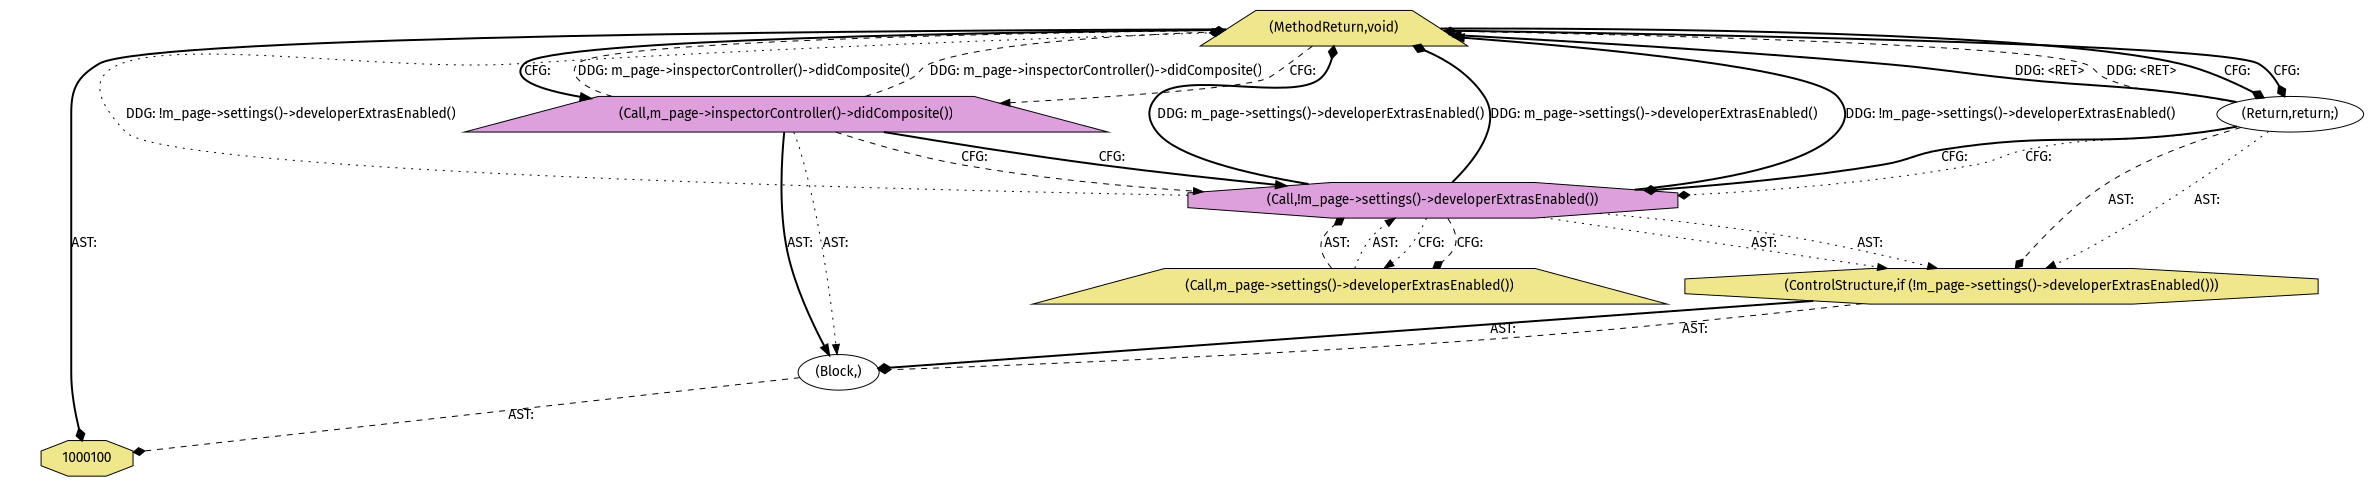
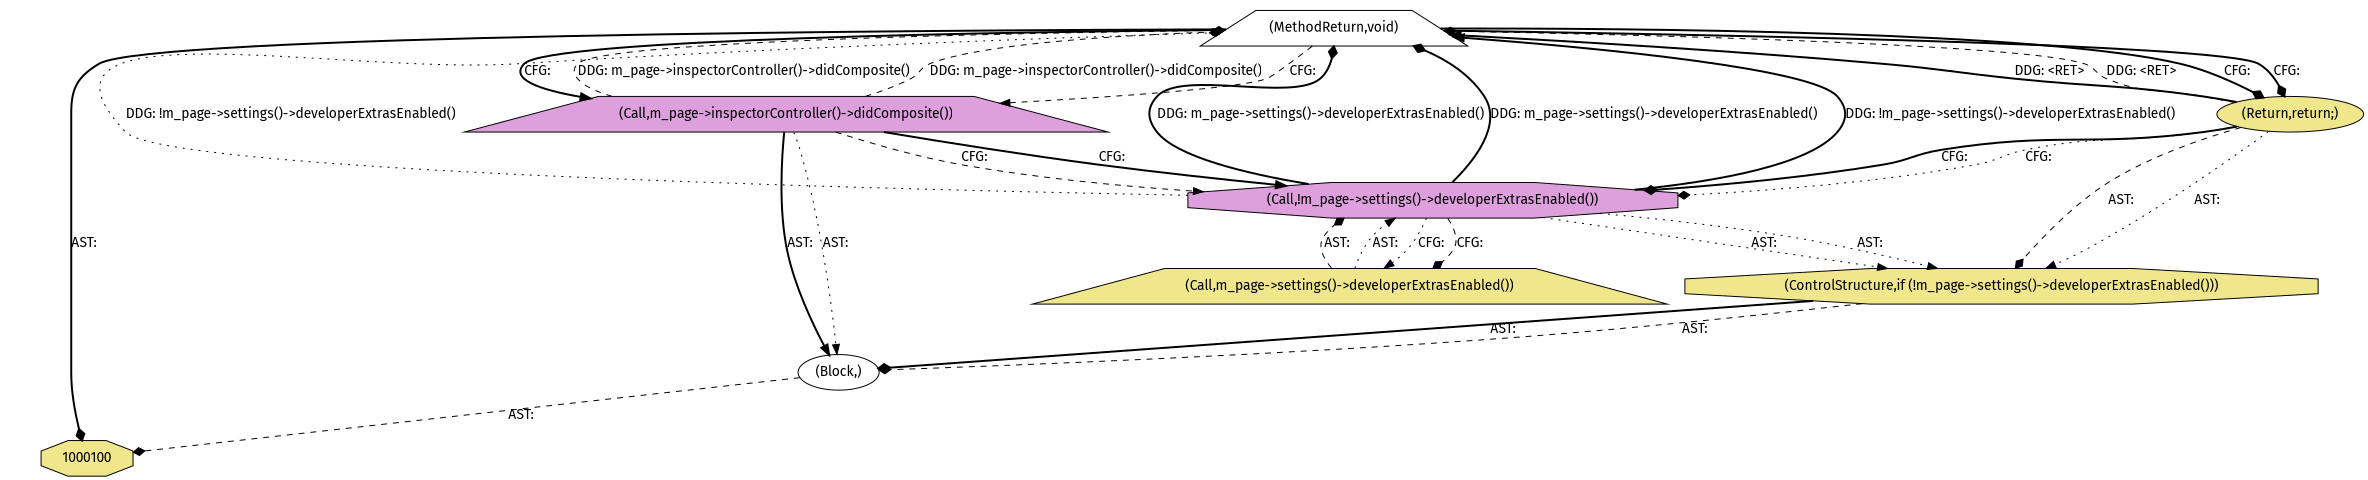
(1334, 28) -> (1334, 28)
(2290, 114) -> (2290, 114)
